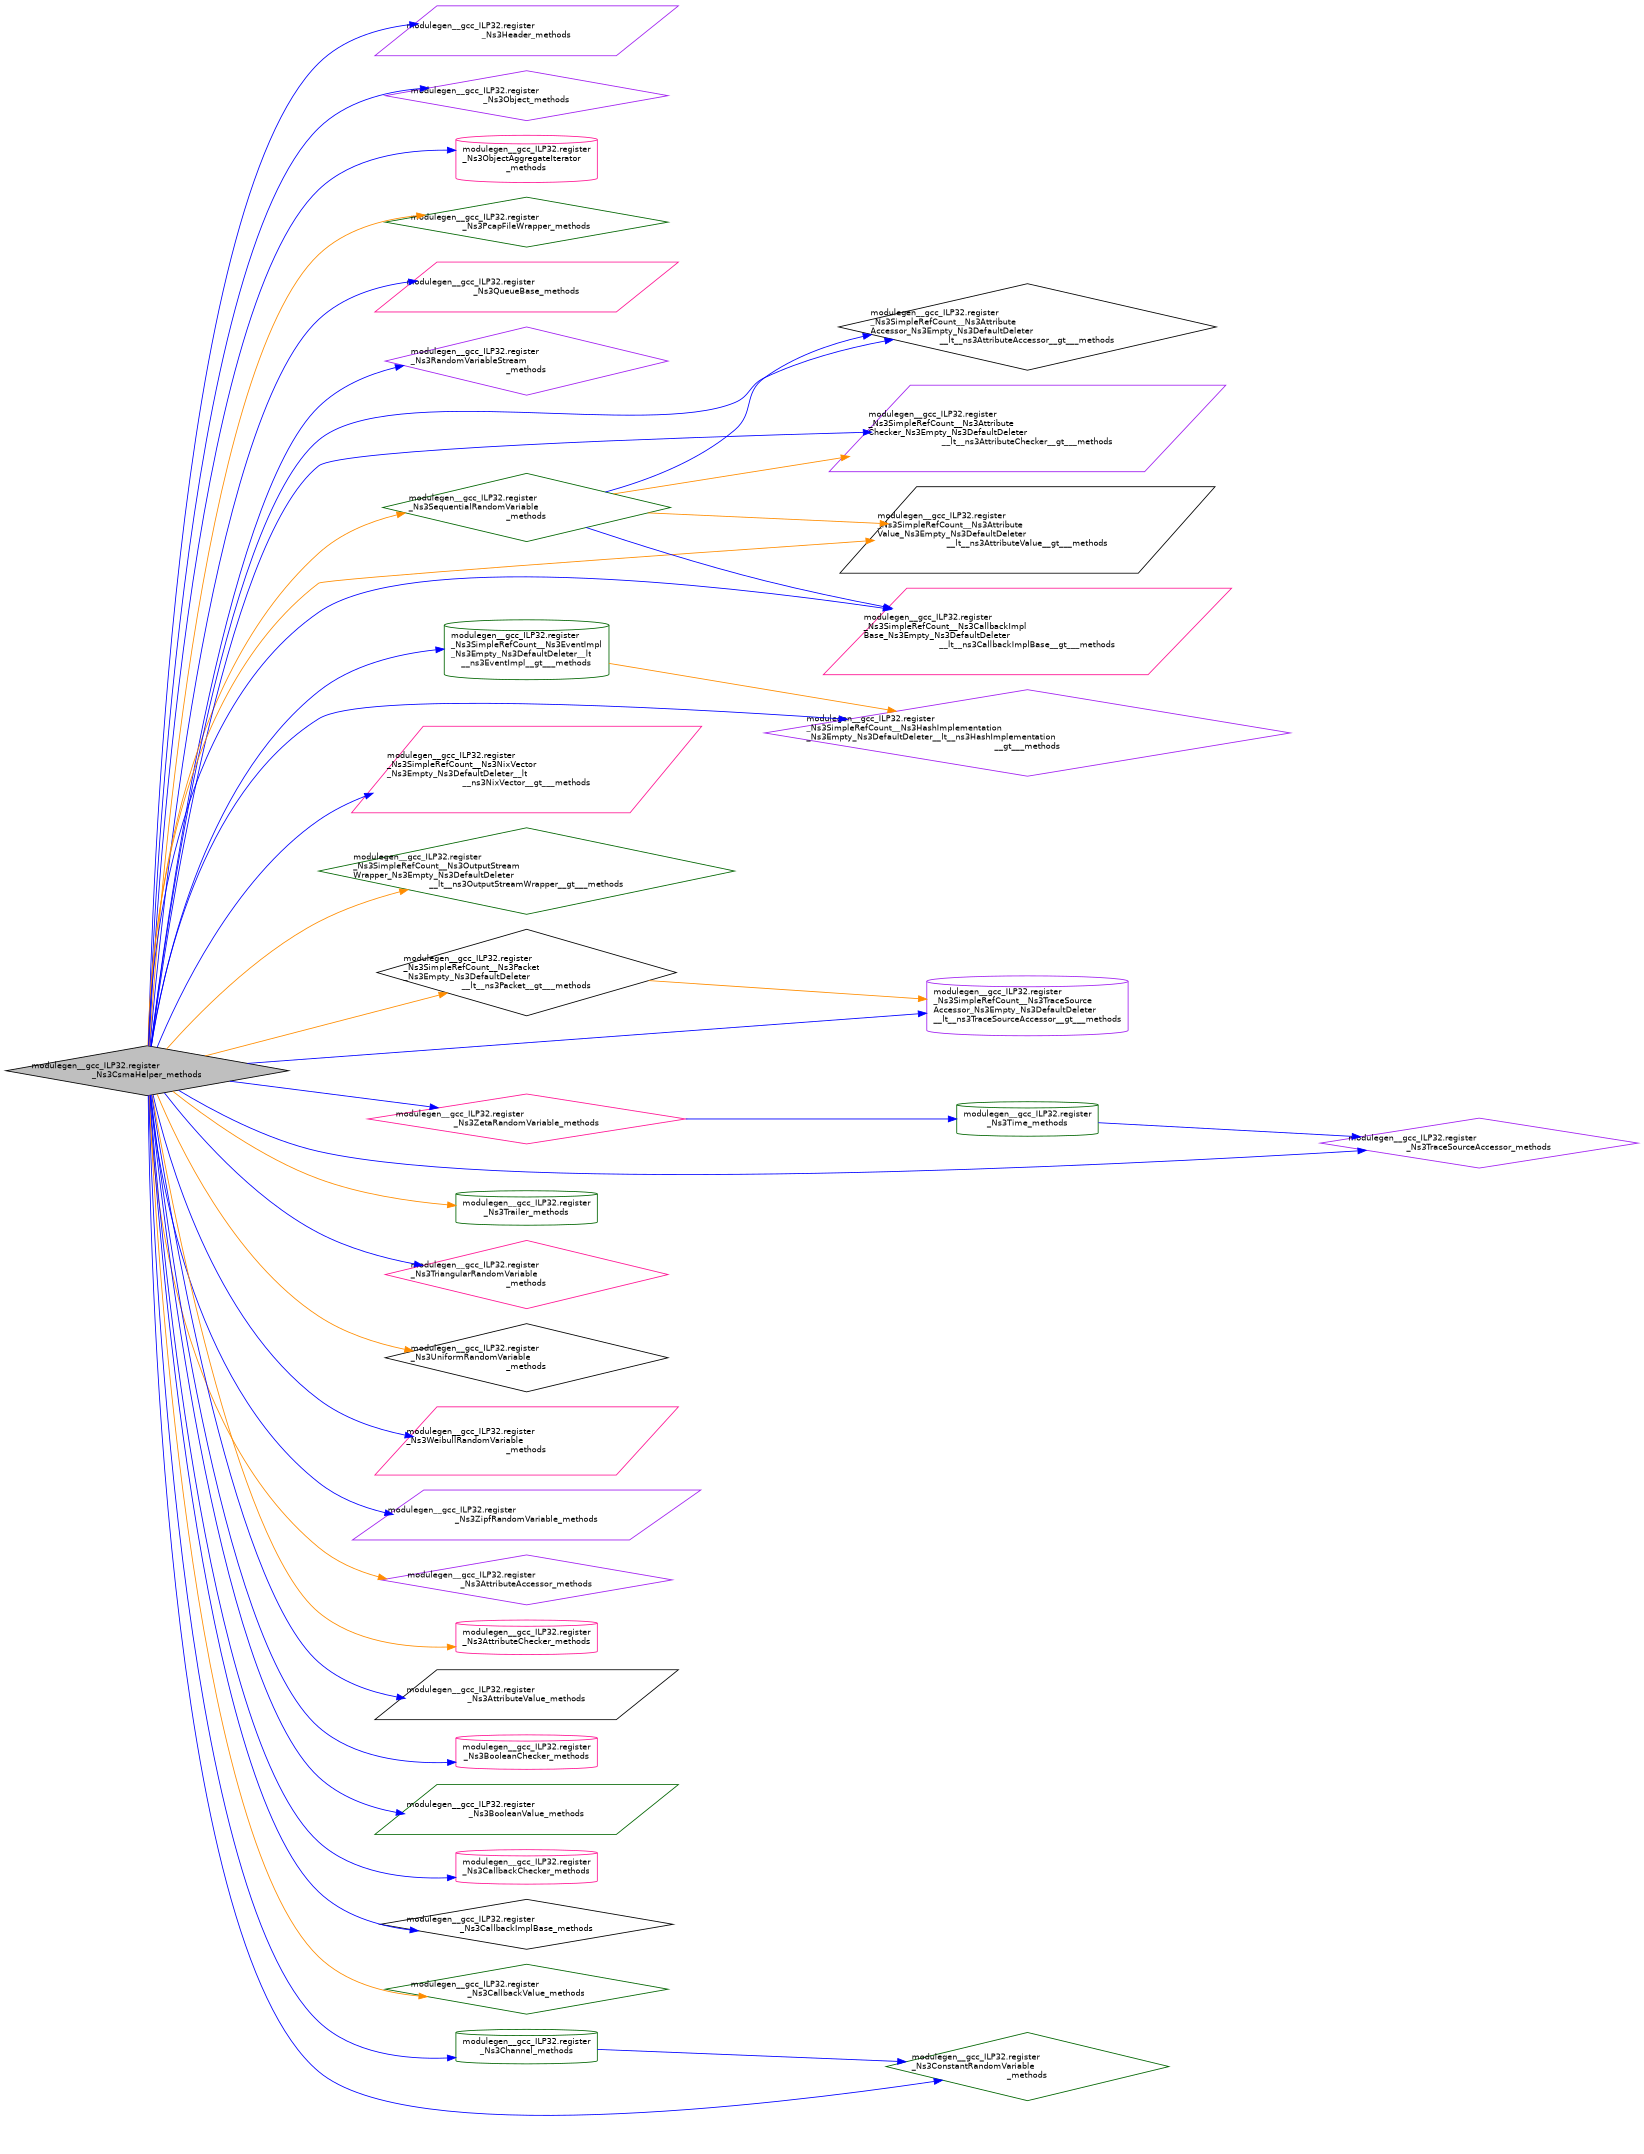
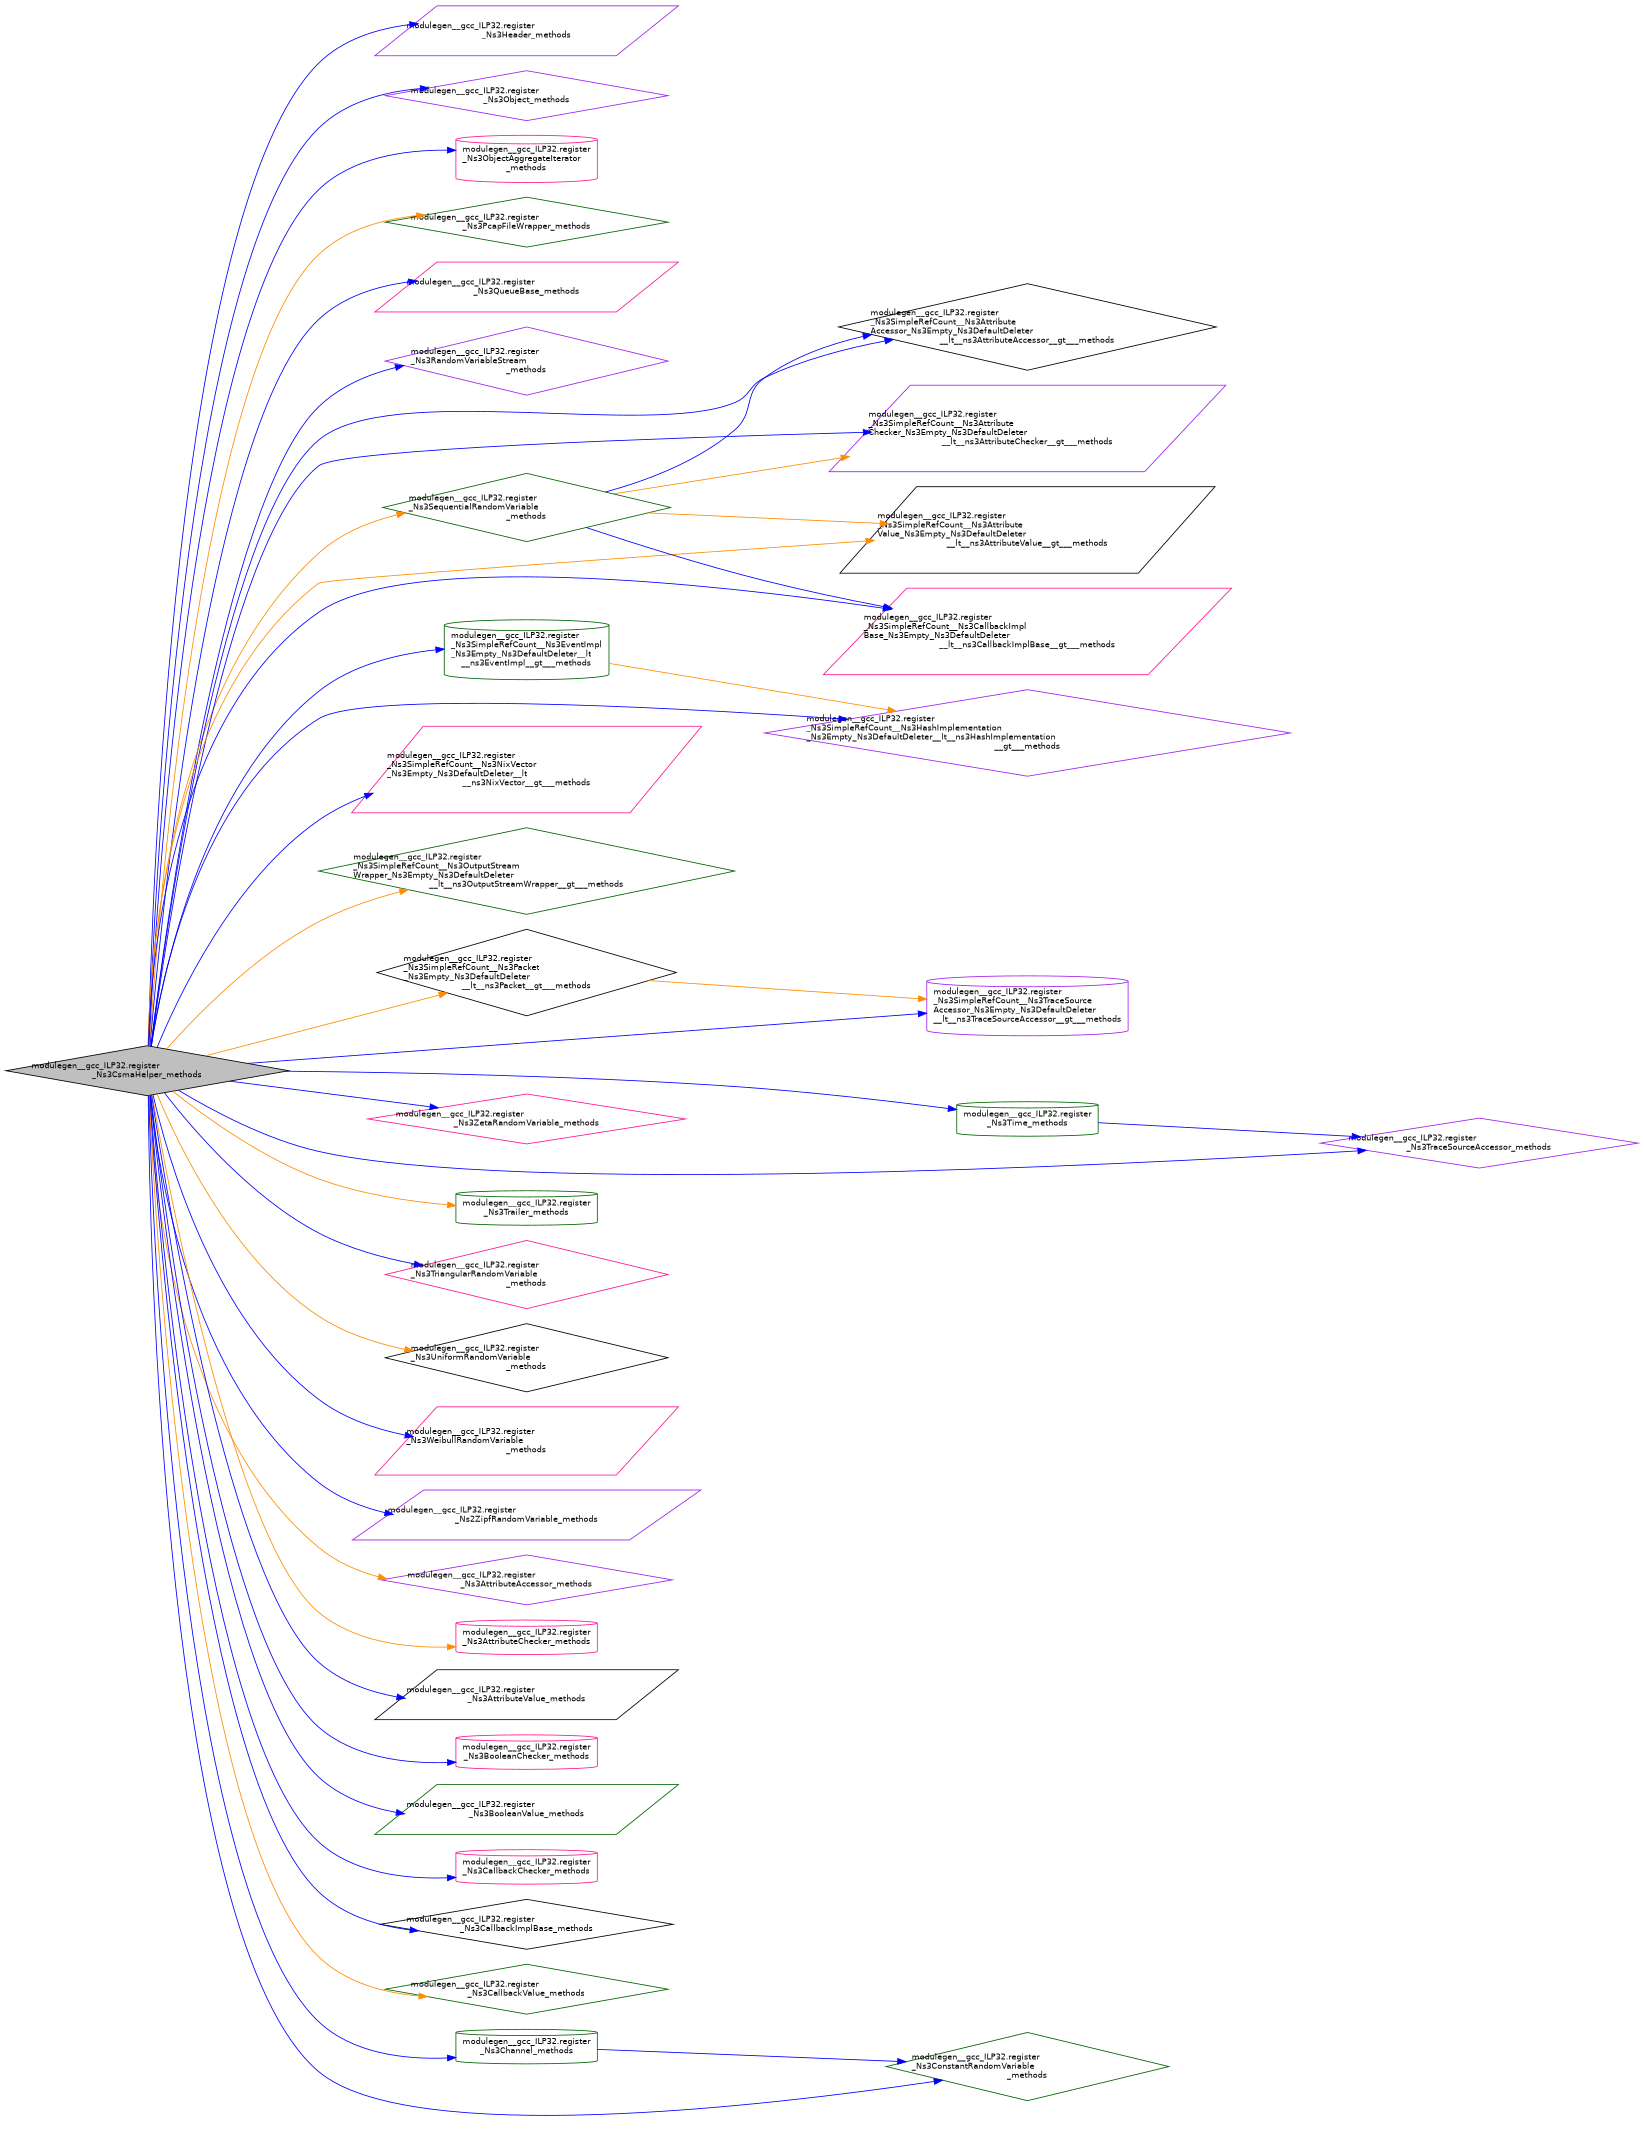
(817, 1119) -> (618, 1080)
(527, 1515) -> (527, 1515)
